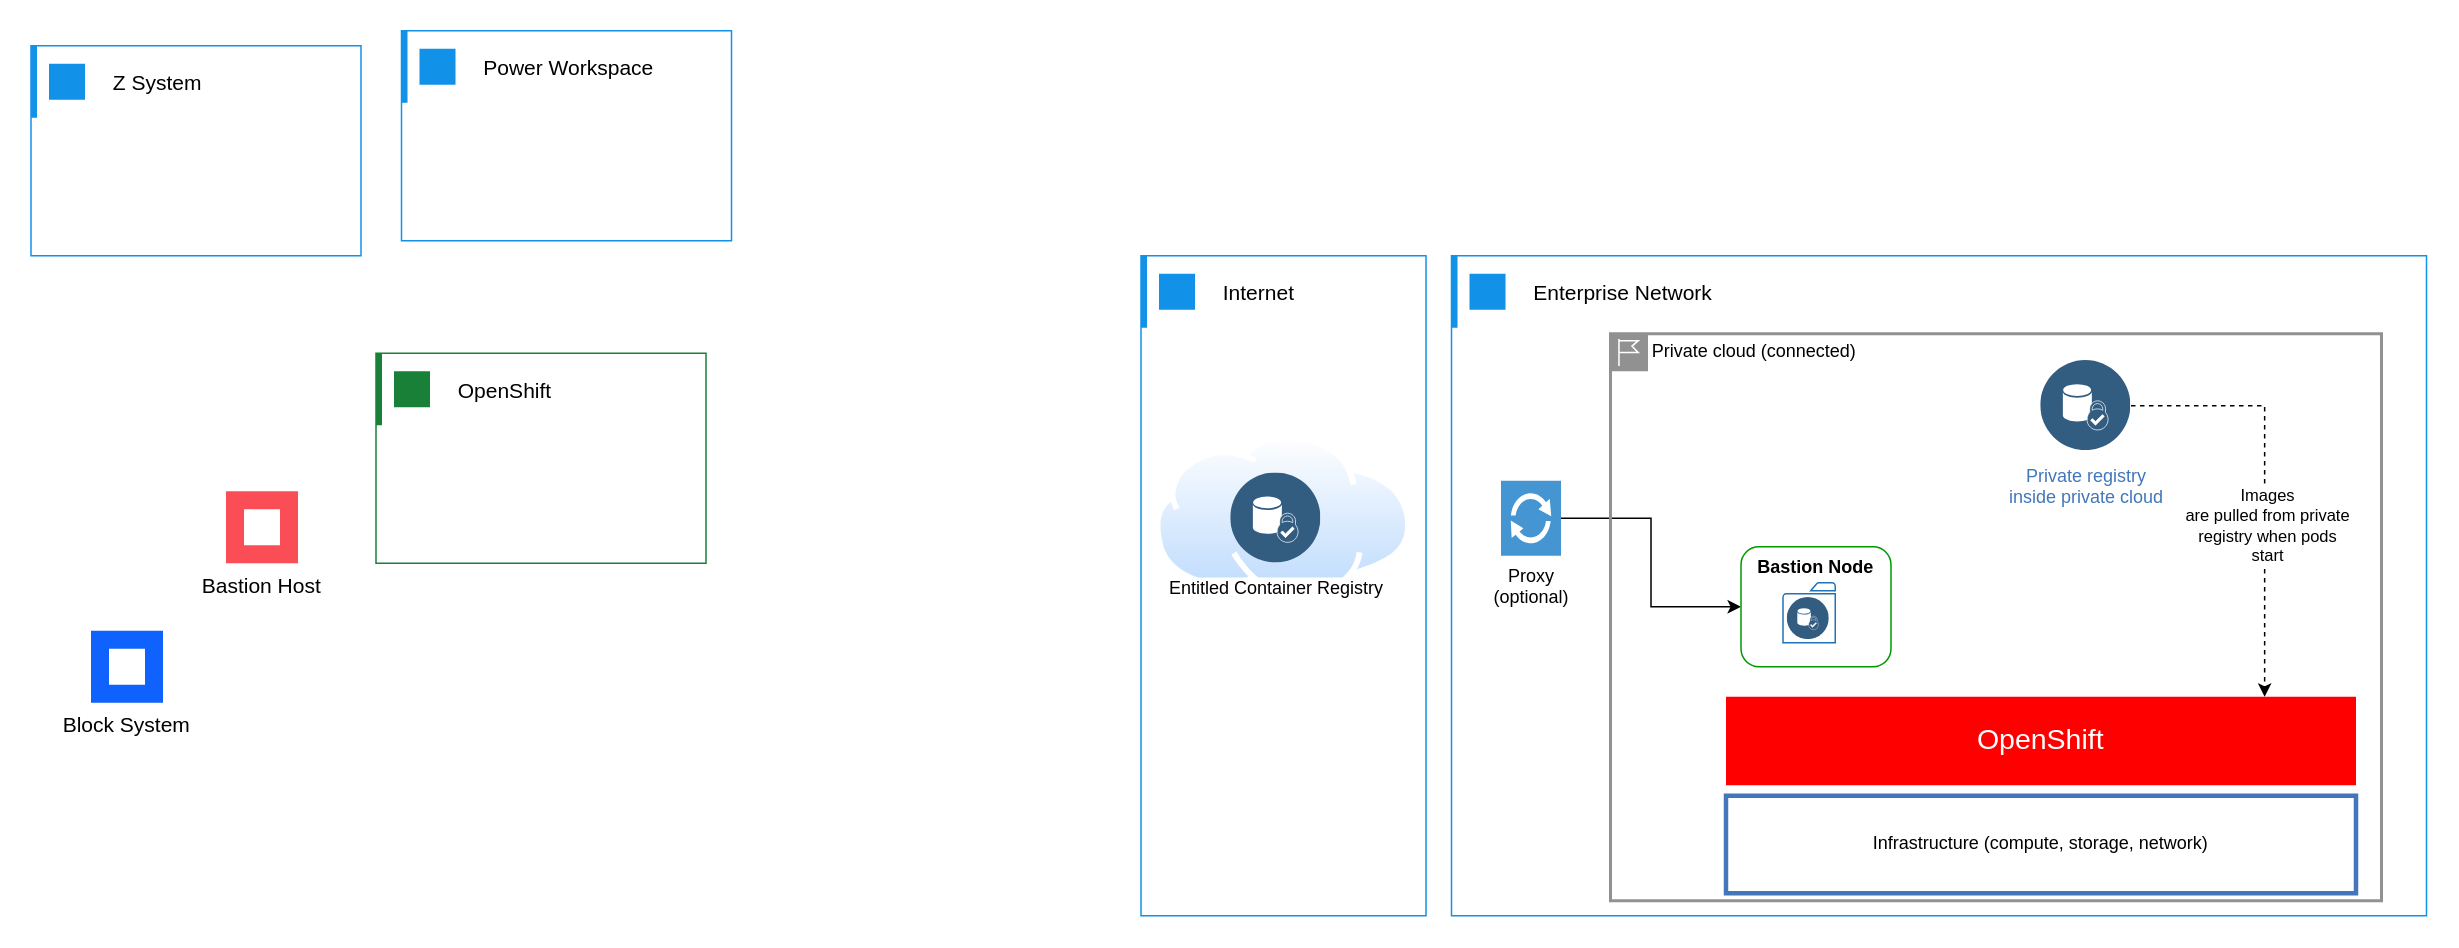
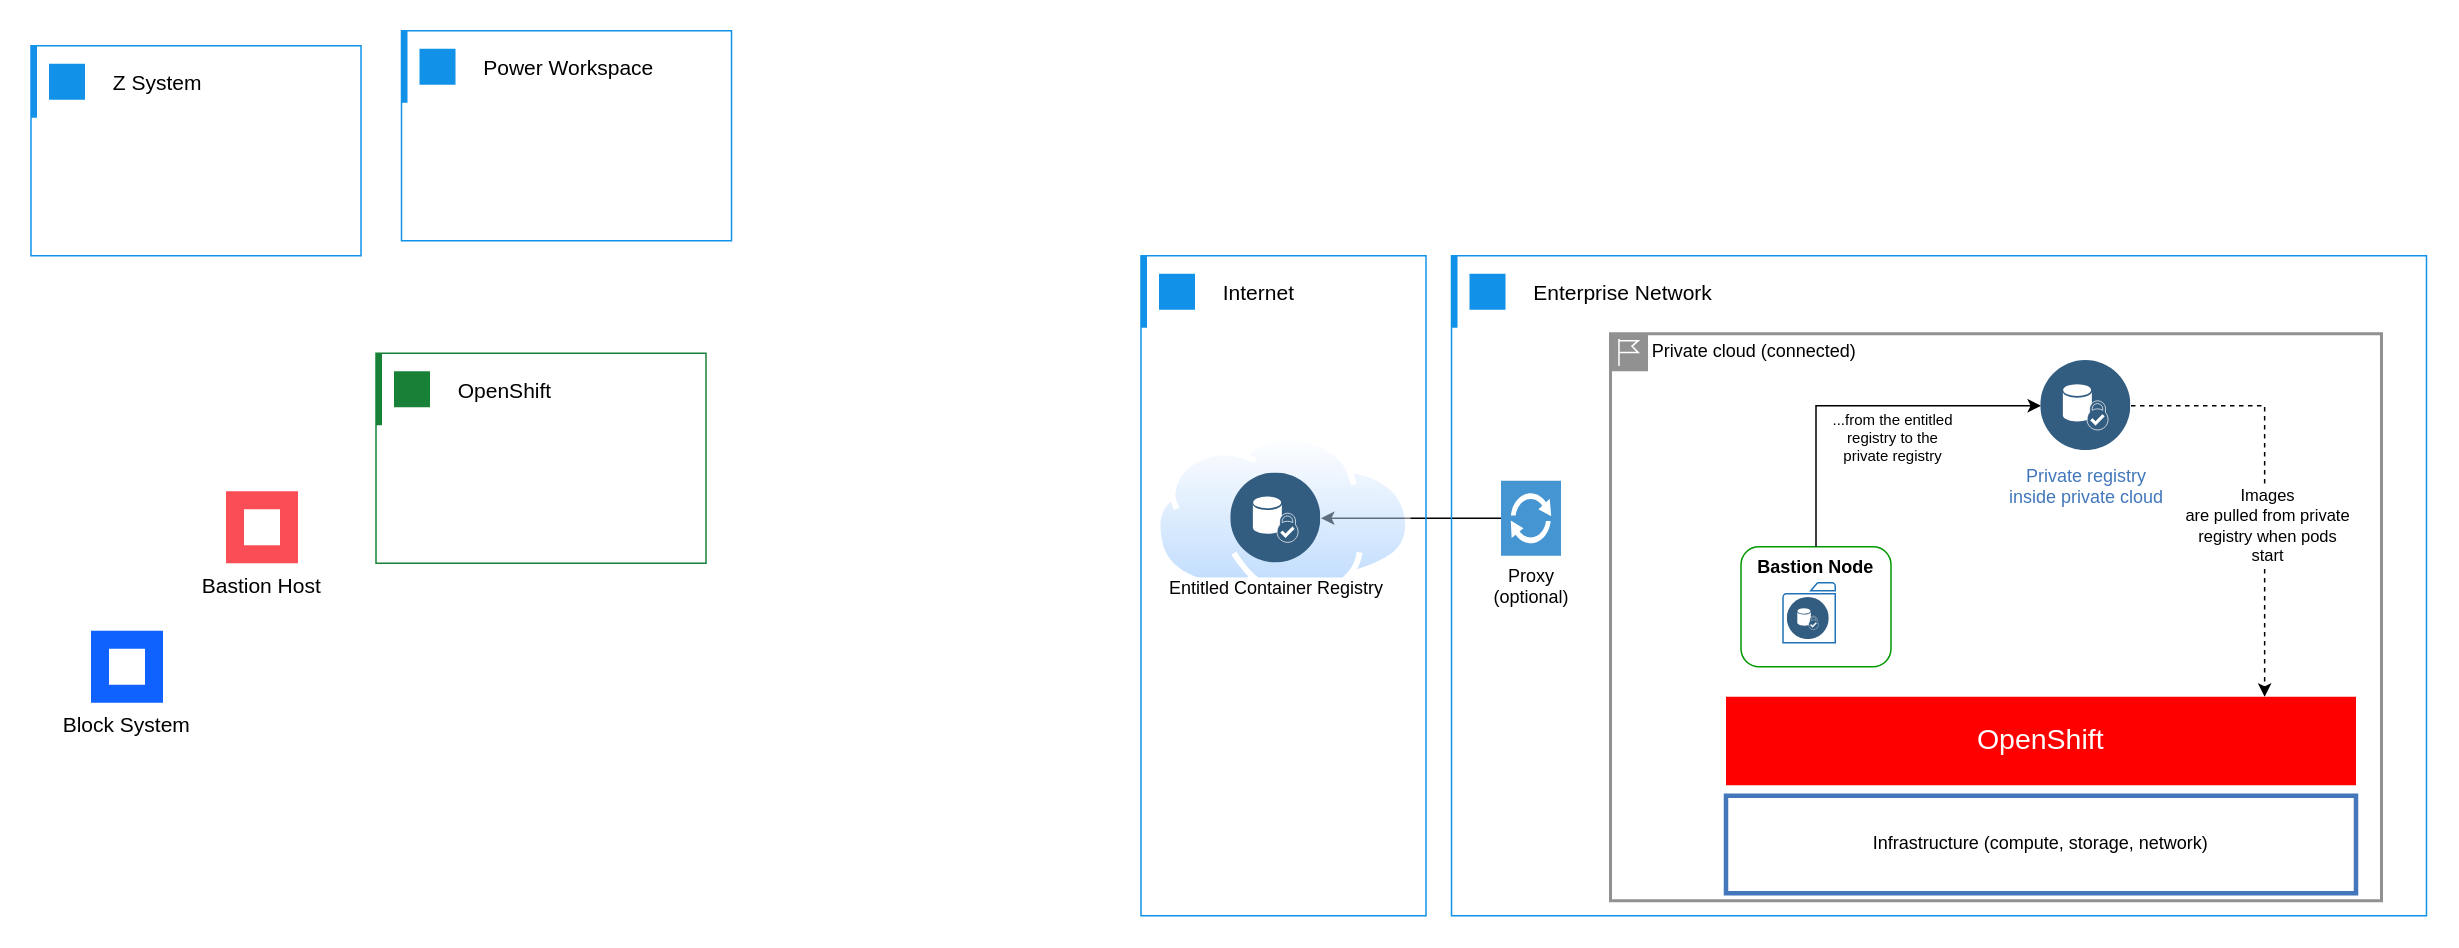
none -> (1853, 406)
(1651, 557) -> (1455, 518)
